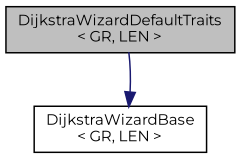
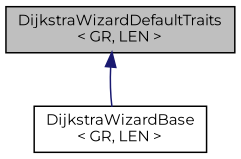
(130, 72) -> (110, 87)
